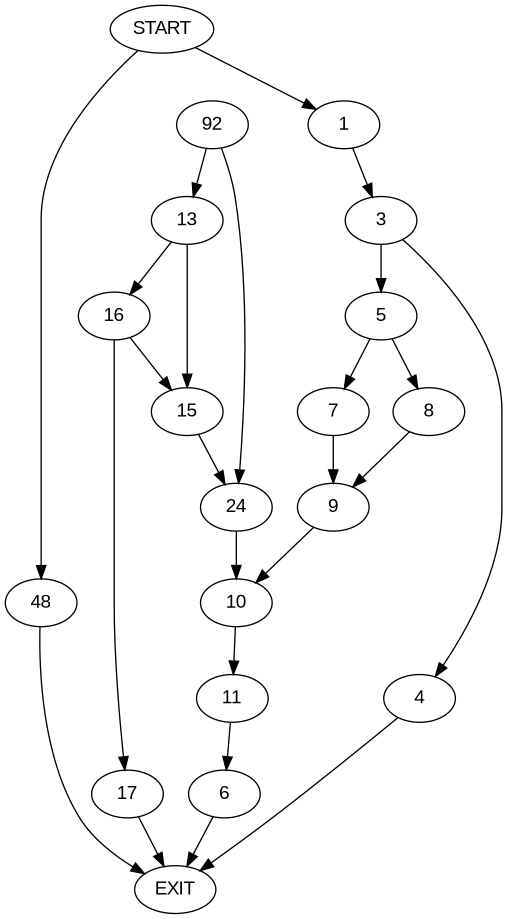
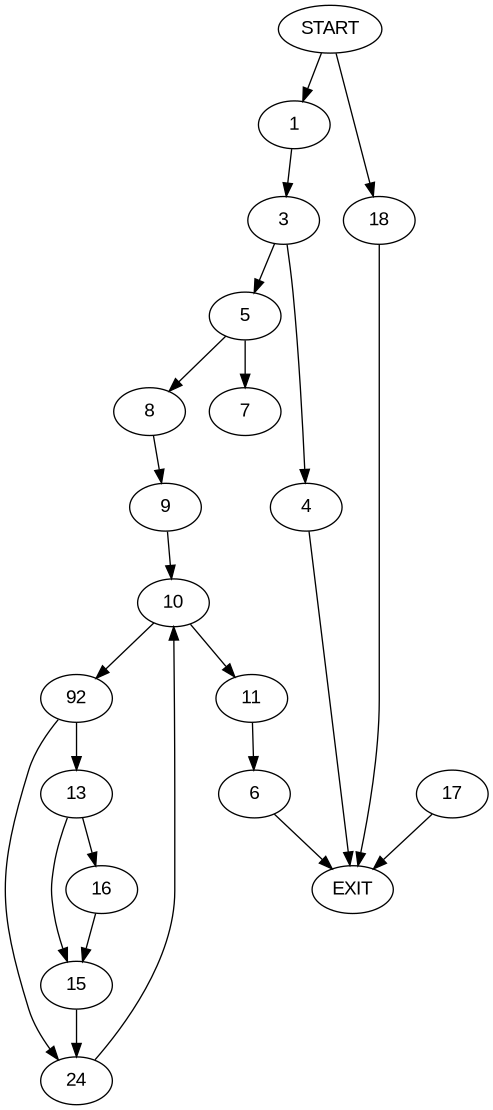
(333, 453) -> none
(114, 549) -> none
(41, 603) -> (379, 220)
none -> (130, 646)
